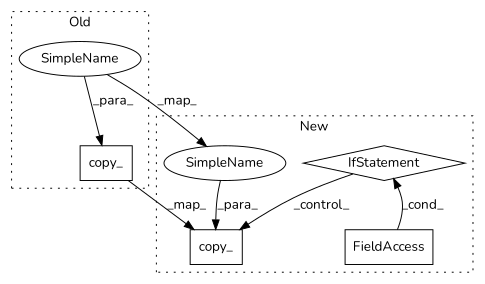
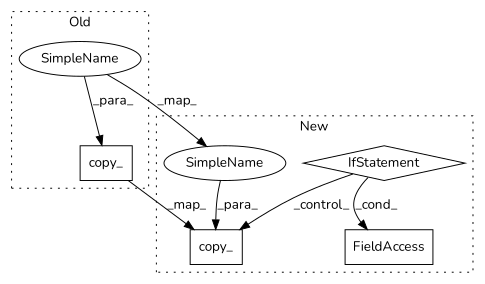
(402, 208) -> (355, 199)
